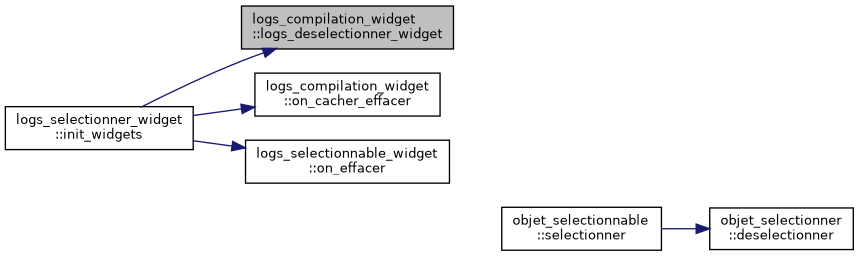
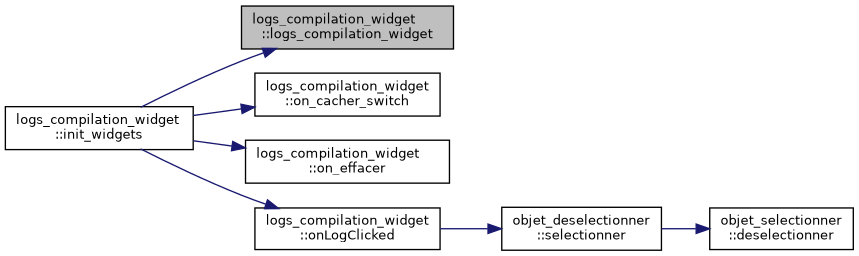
(347, 28) -> (347, 28)
(347, 95) -> (347, 95)
(99, 128) -> (99, 128)
(347, 162) -> (347, 162)
none -> (347, 229)
(582, 229) -> (582, 229)
